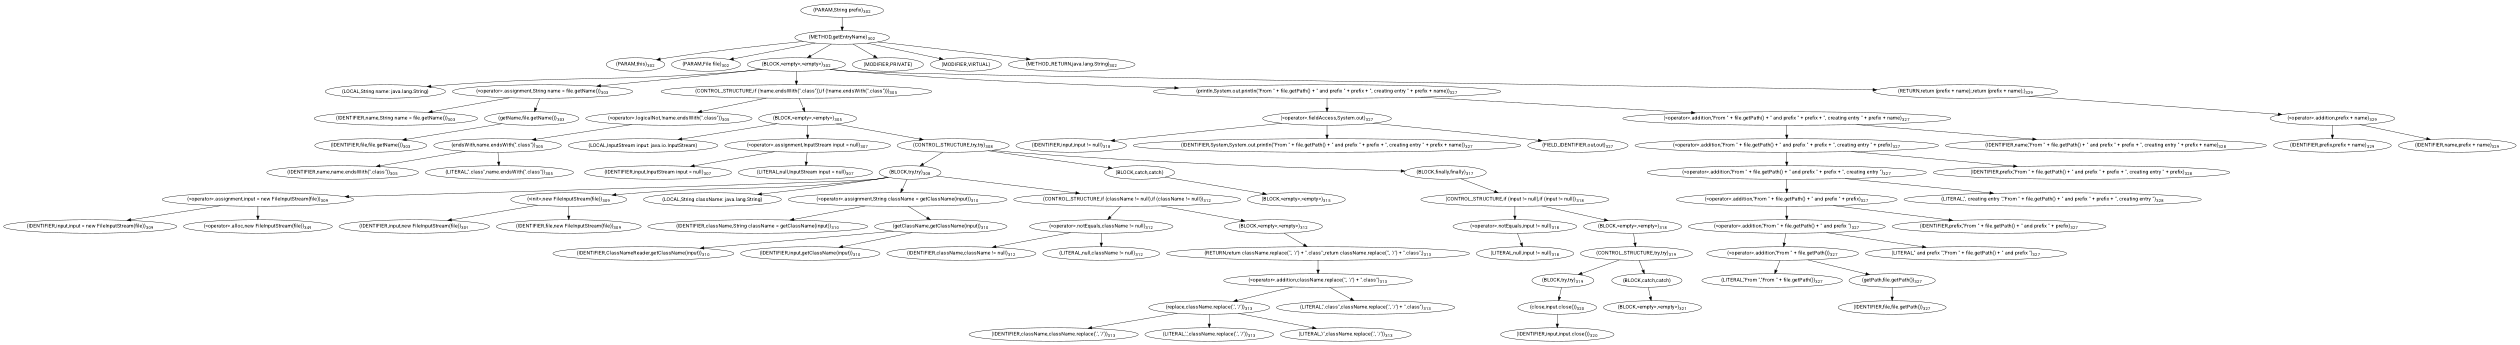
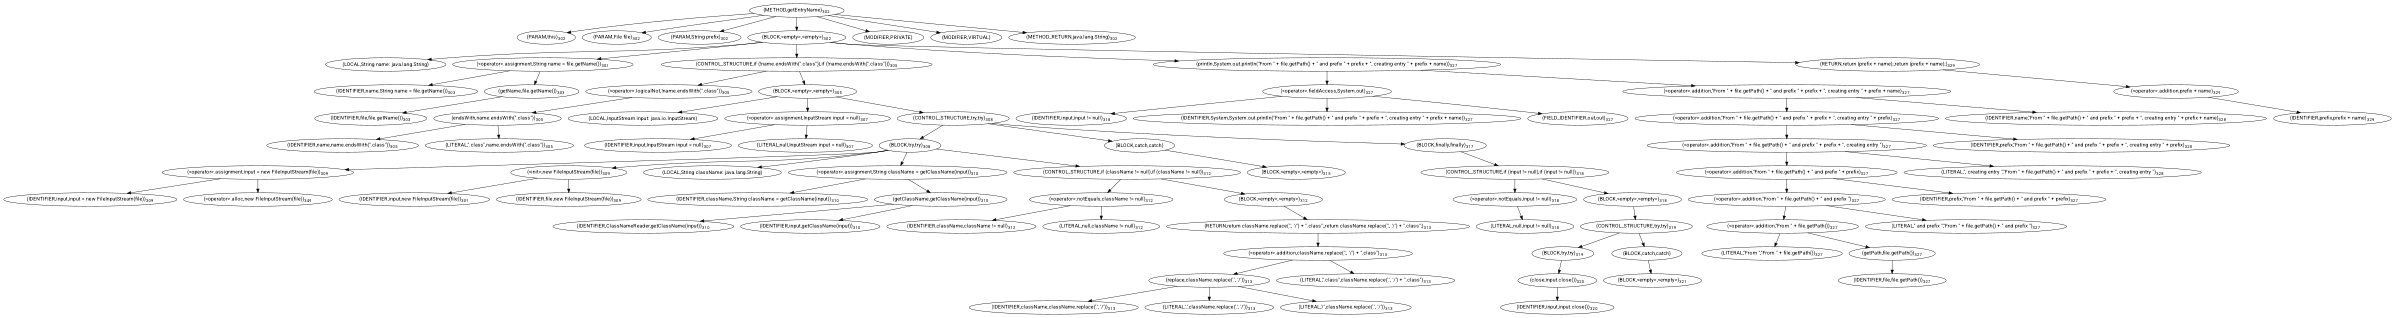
(842, 22) -> (750, 24)
(2457, 146) -> none
